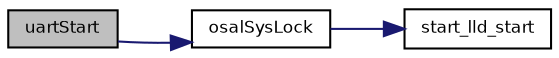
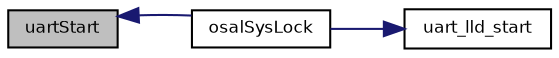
(478, 29) -> (478, 29)
(144, 43) -> (165, 15)
